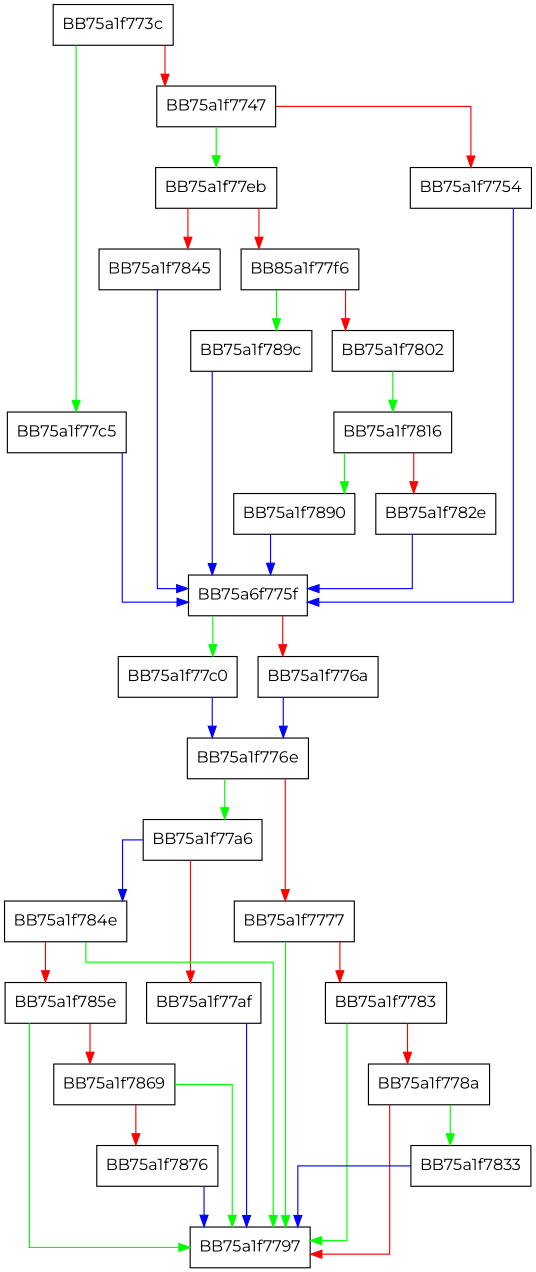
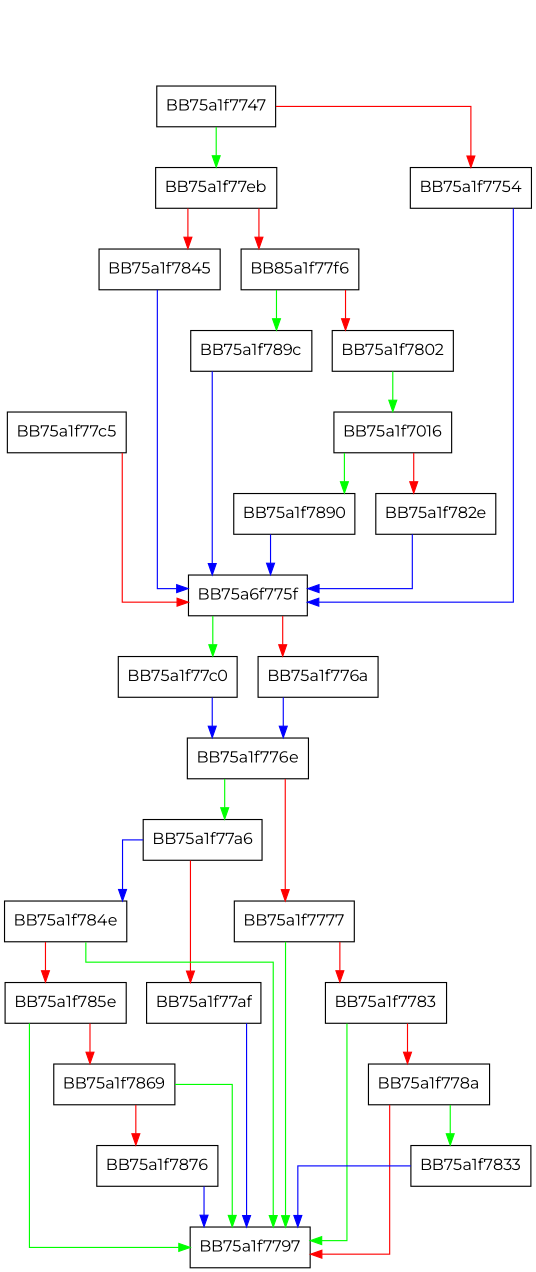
(113, 25) -> none
(393, 432) -> (393, 432)
(122, 555) -> (122, 555)
